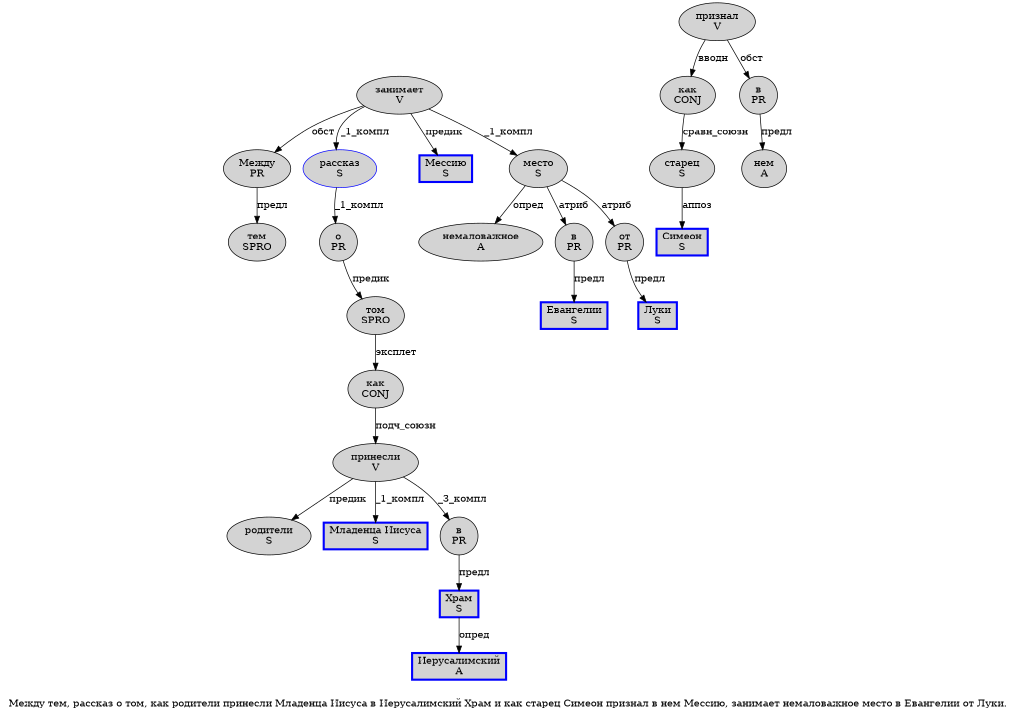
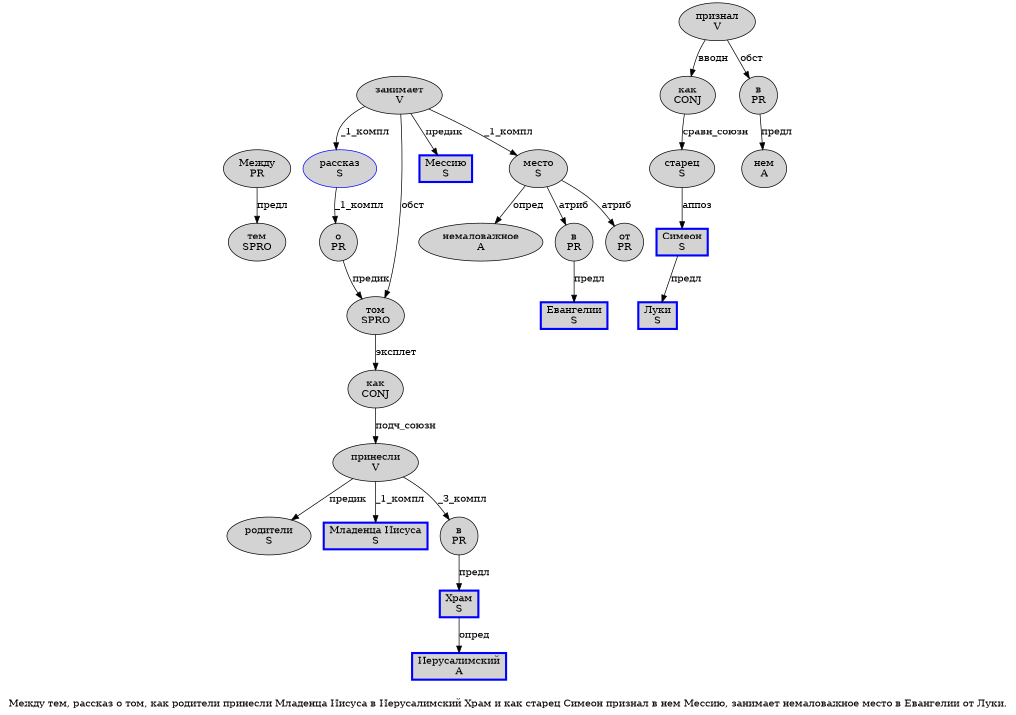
(320, 123) -> (401, 203)
(632, 279) -> (671, 276)
